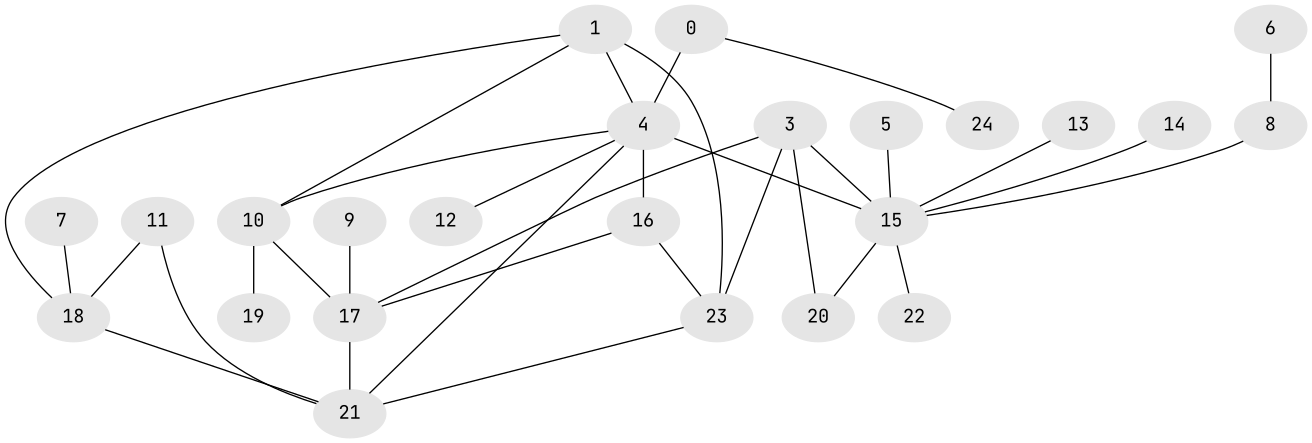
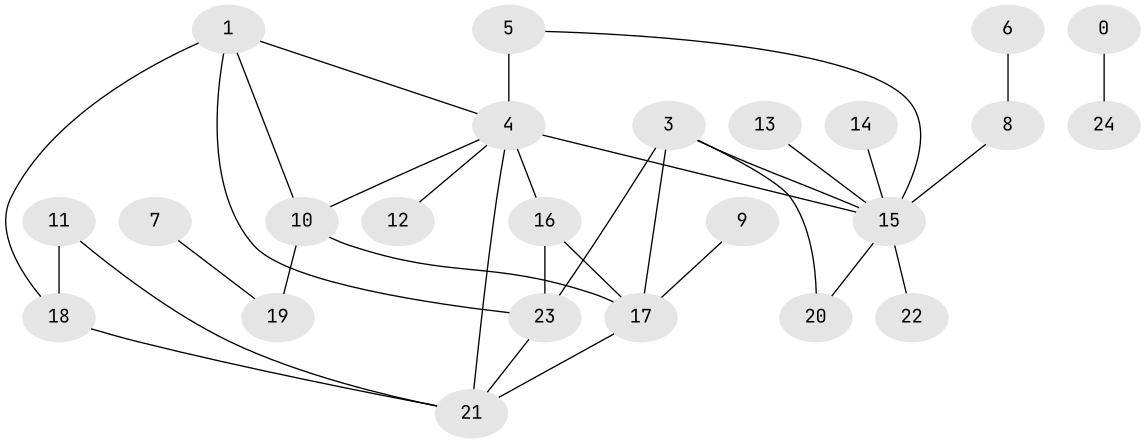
(665, 82) -> (509, 78)
(67, 269) -> (217, 270)
